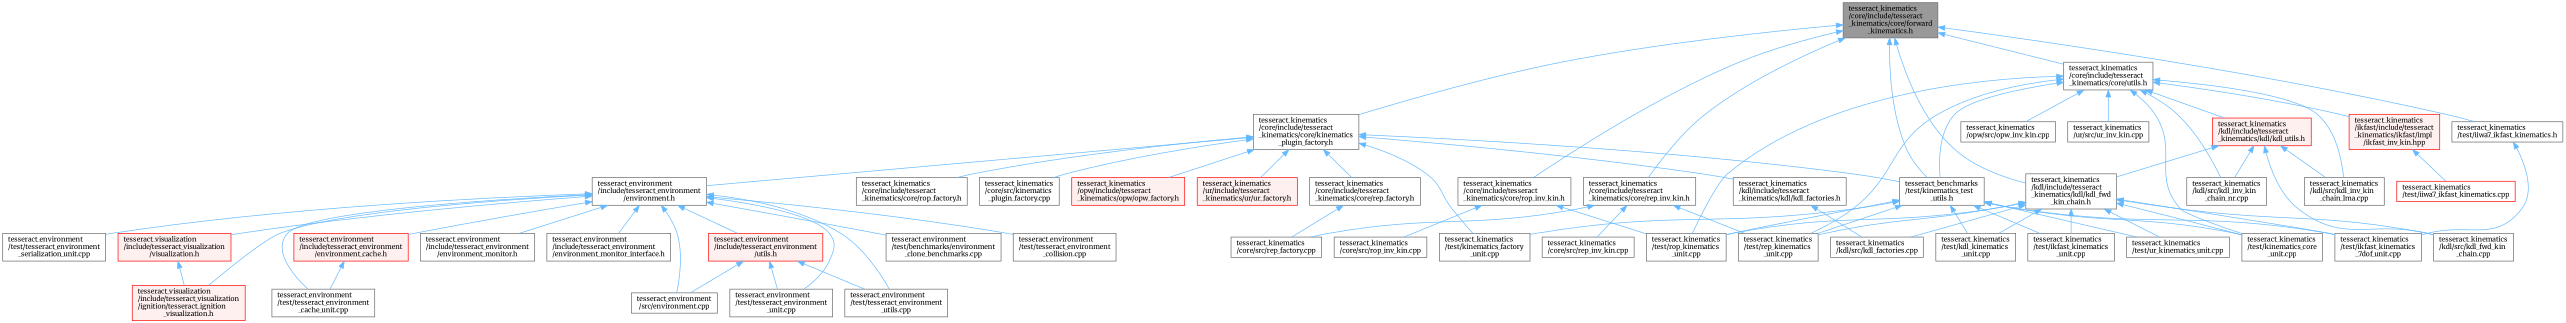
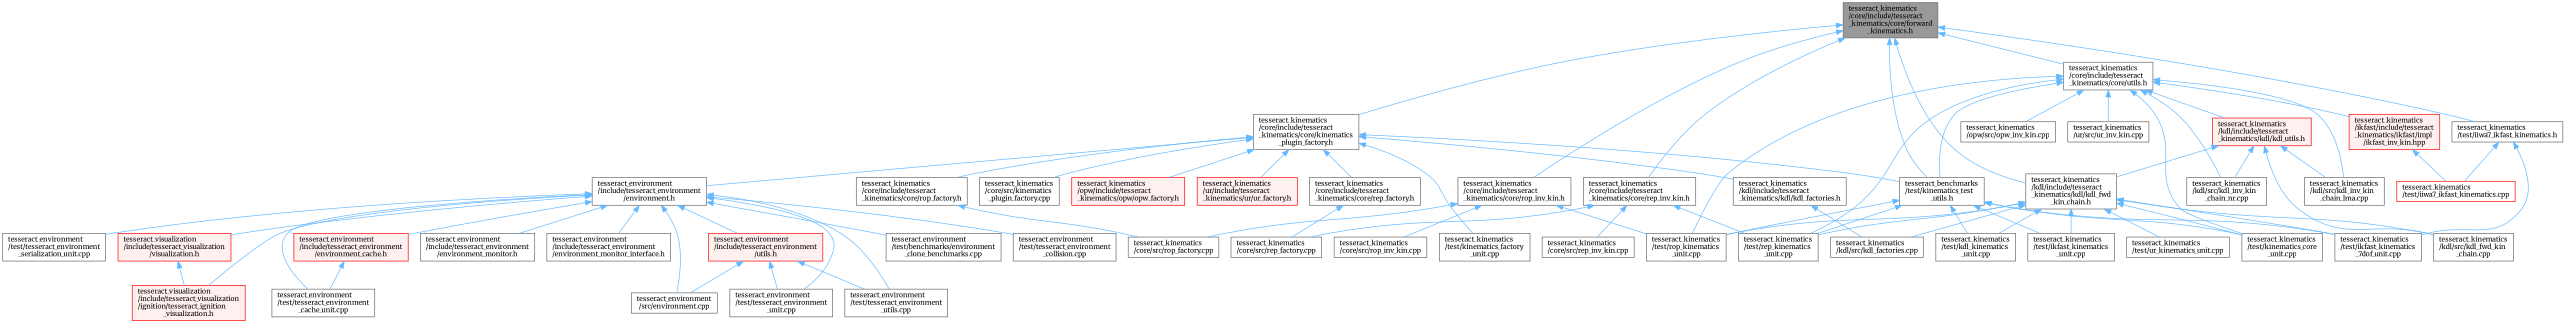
none -> (2479, 164)
(1721, 219) -> none
(2064, 220) -> none
none -> (1174, 247)
